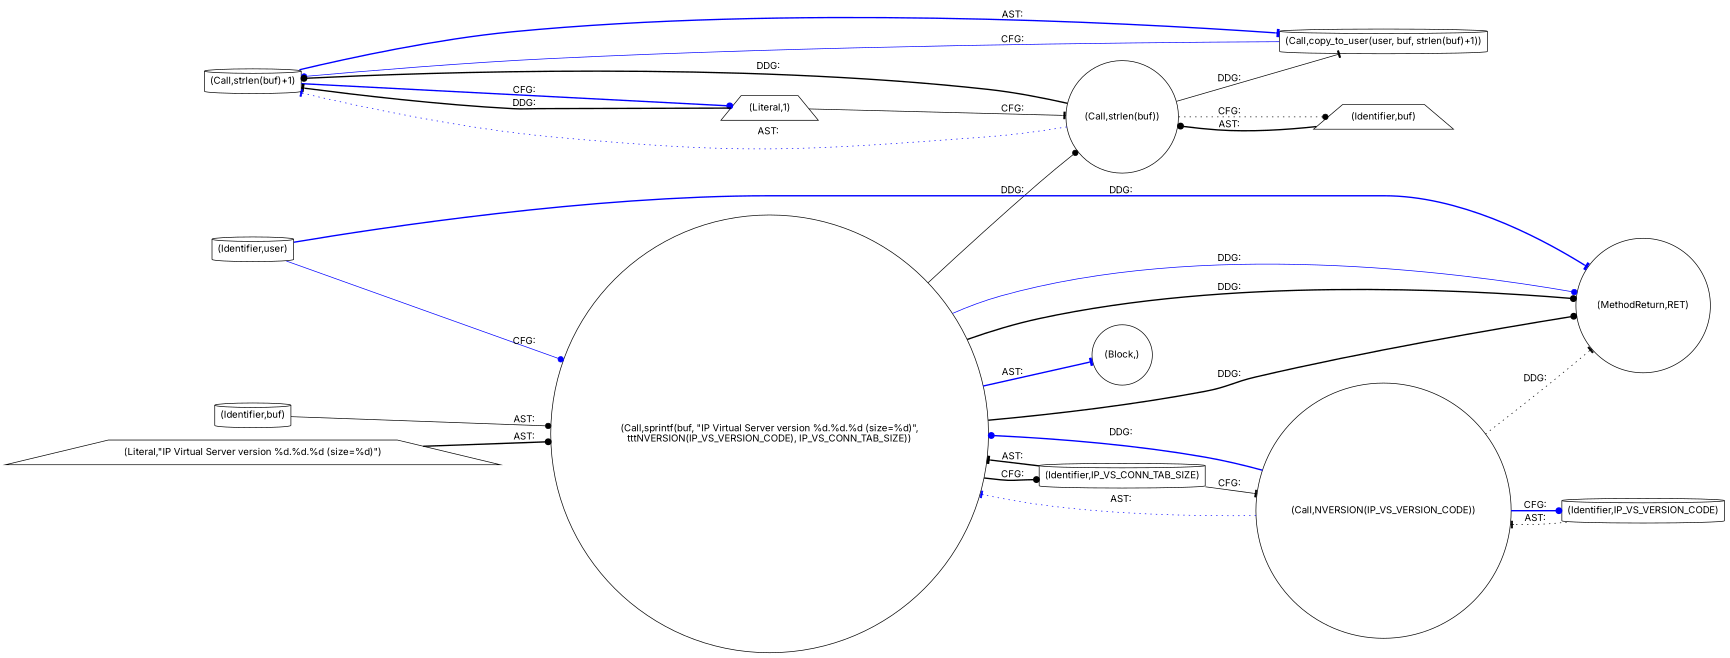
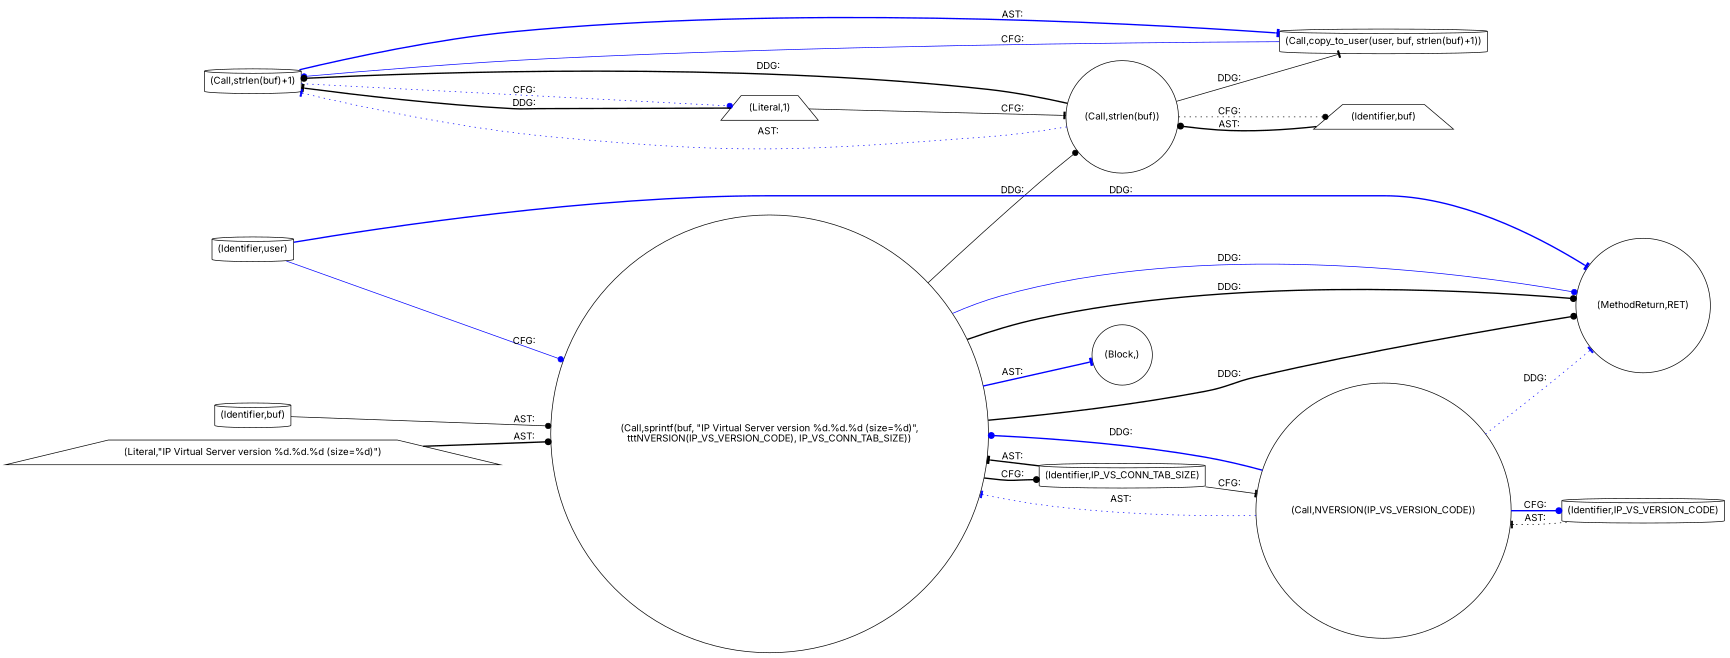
(514, 95) -> (514, 95)
(1538, 393) -> (1538, 393)
